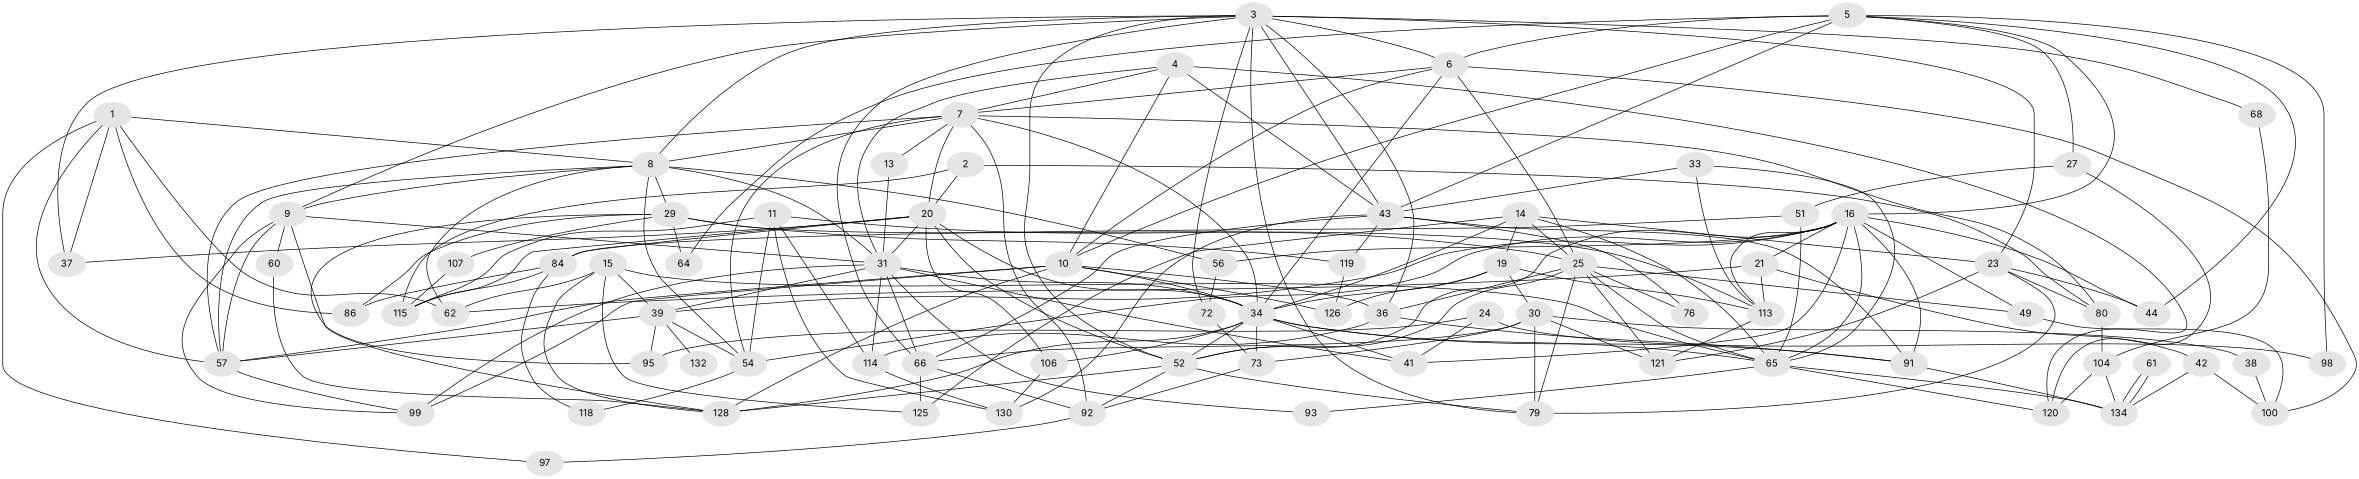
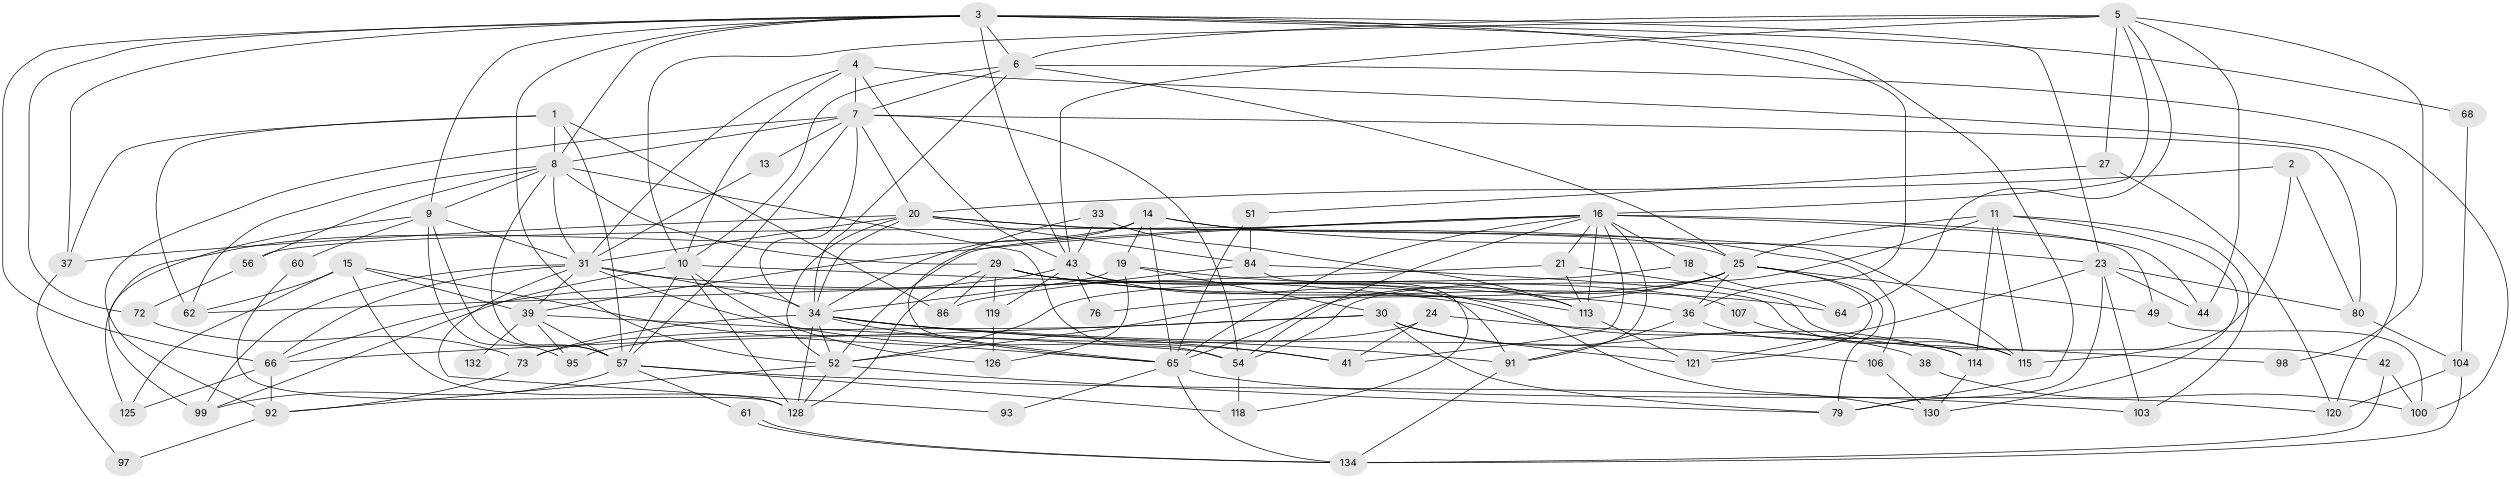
none -> (1689, 264)
(1163, 283) -> none
none -> (682, 388)
none -> (931, 389)
(115, 411) -> (56, 368)
none -> (2142, 414)
